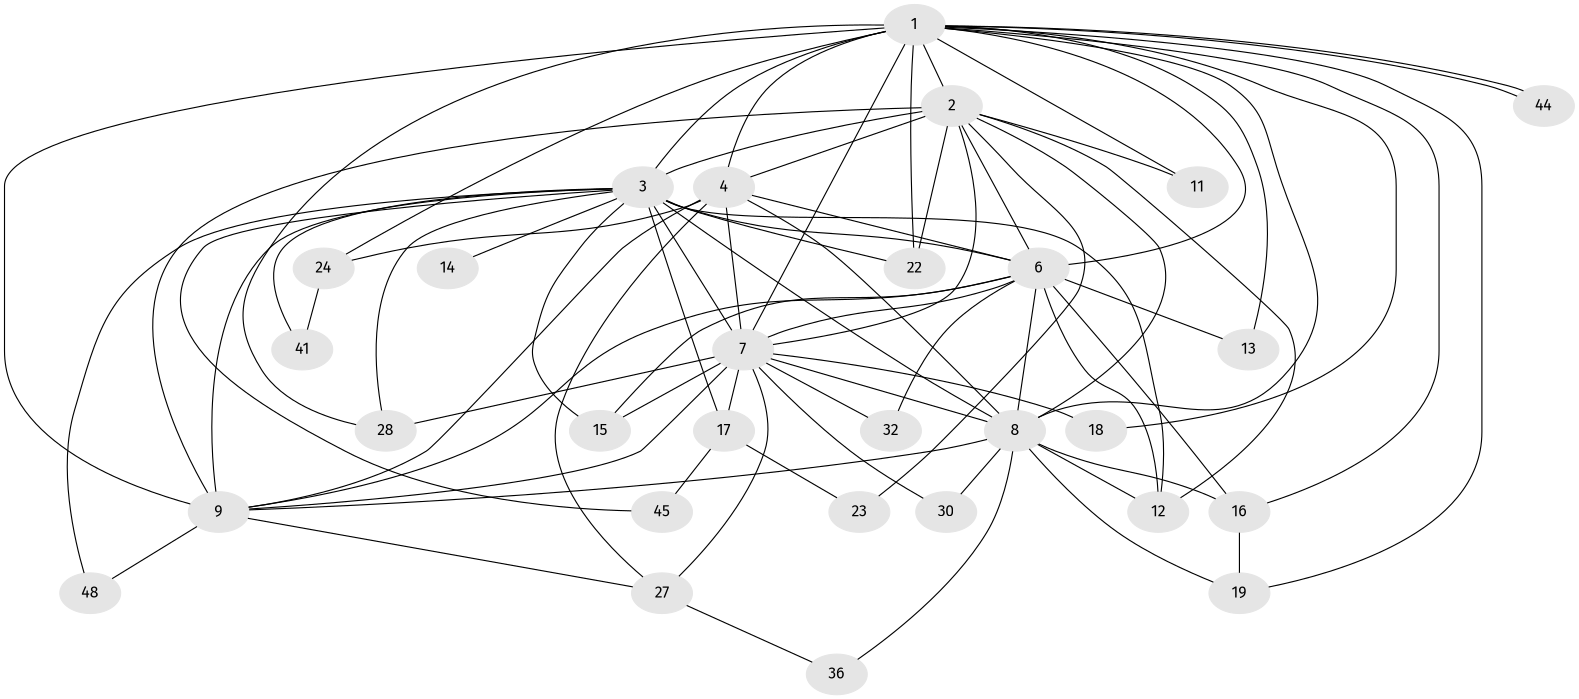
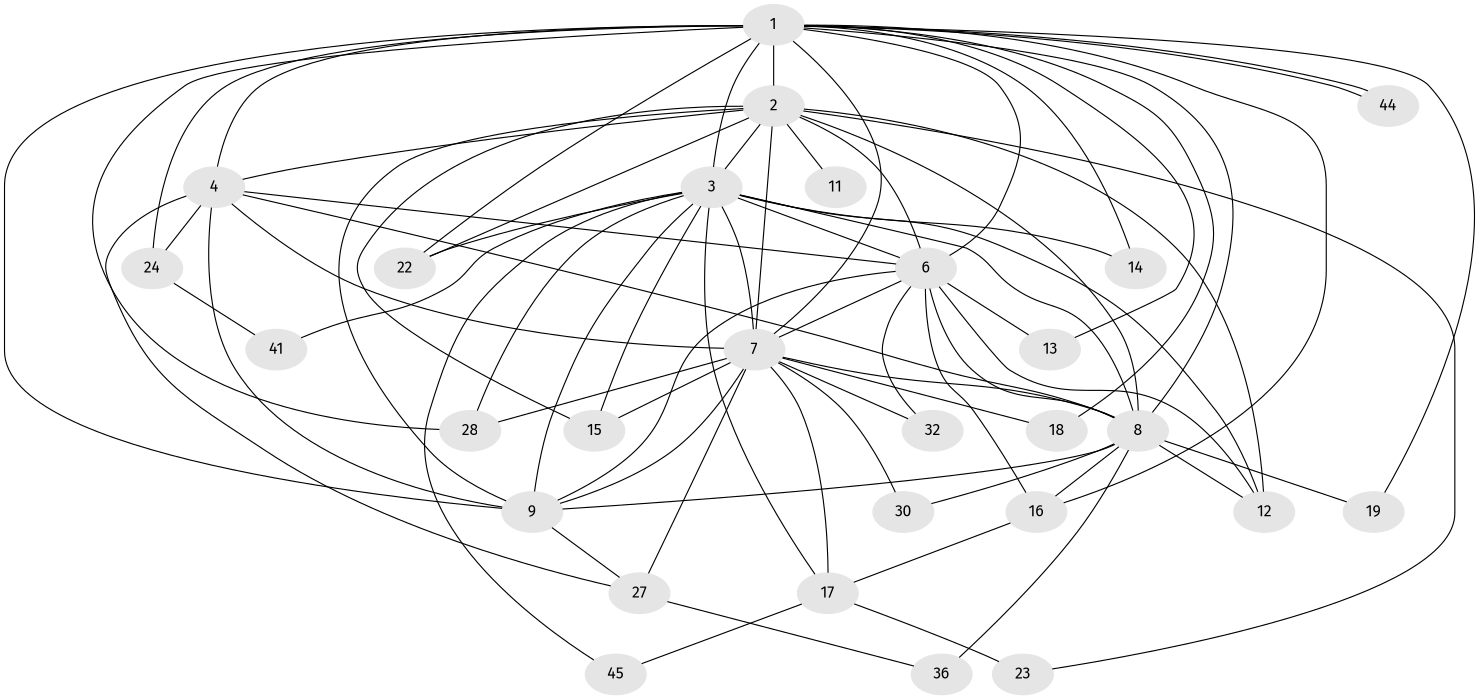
(1056, 106) -> (1009, 77)
(711, 326) -> (408, 199)
(1239, 553) -> (932, 553)
(90, 593) -> none
